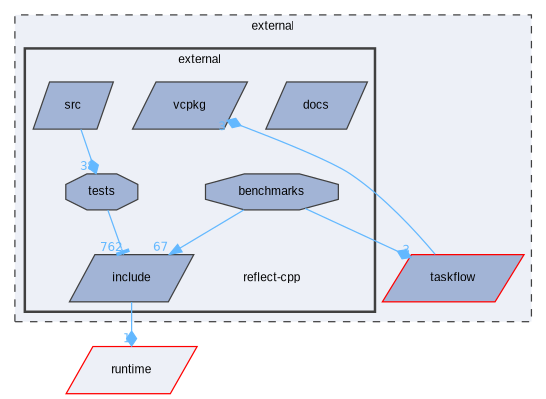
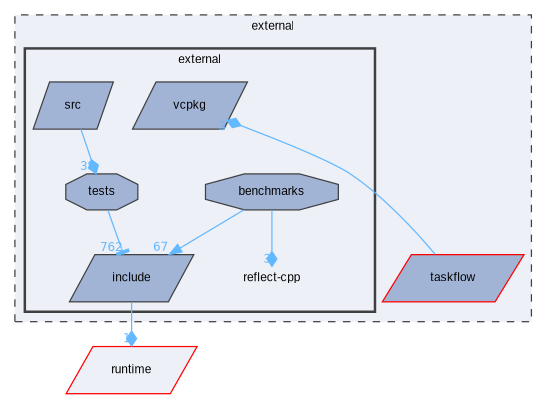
(317, 106) -> none
(351, 230) -> (272, 231)
